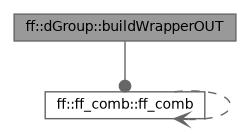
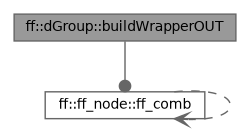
(125, 105) -> (125, 105)
